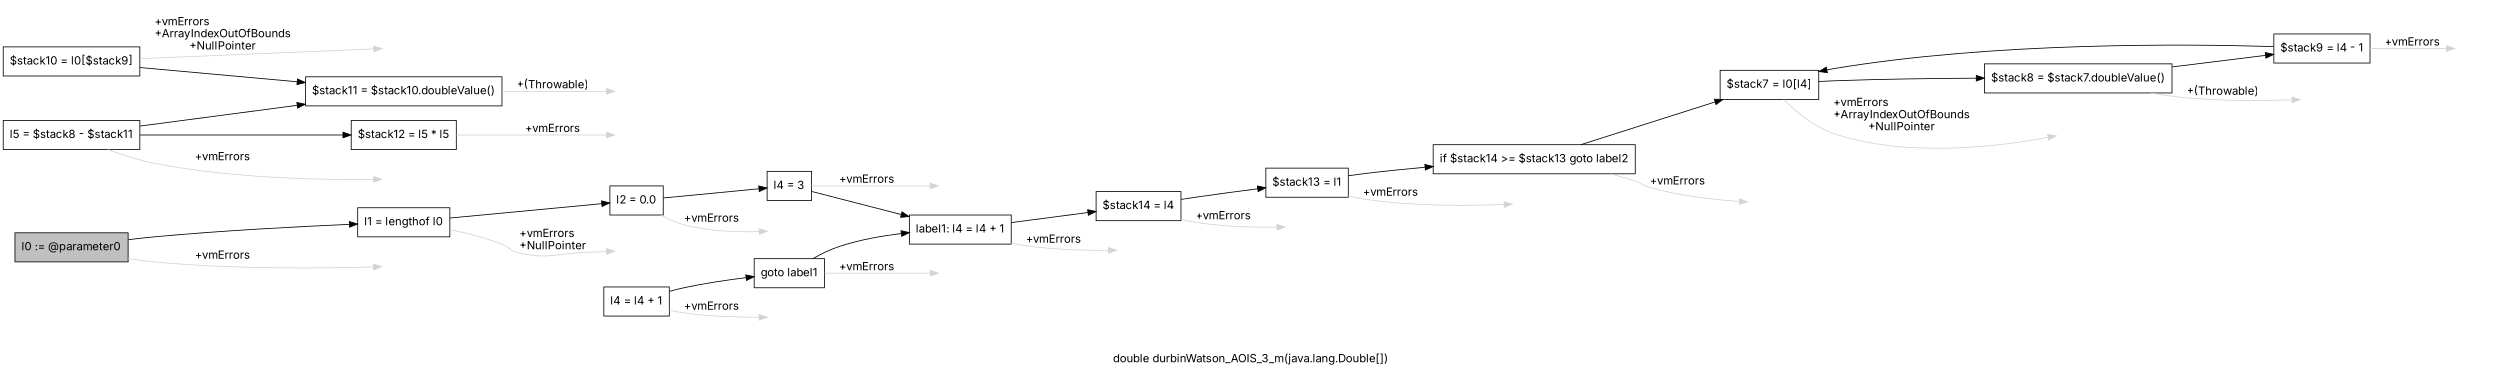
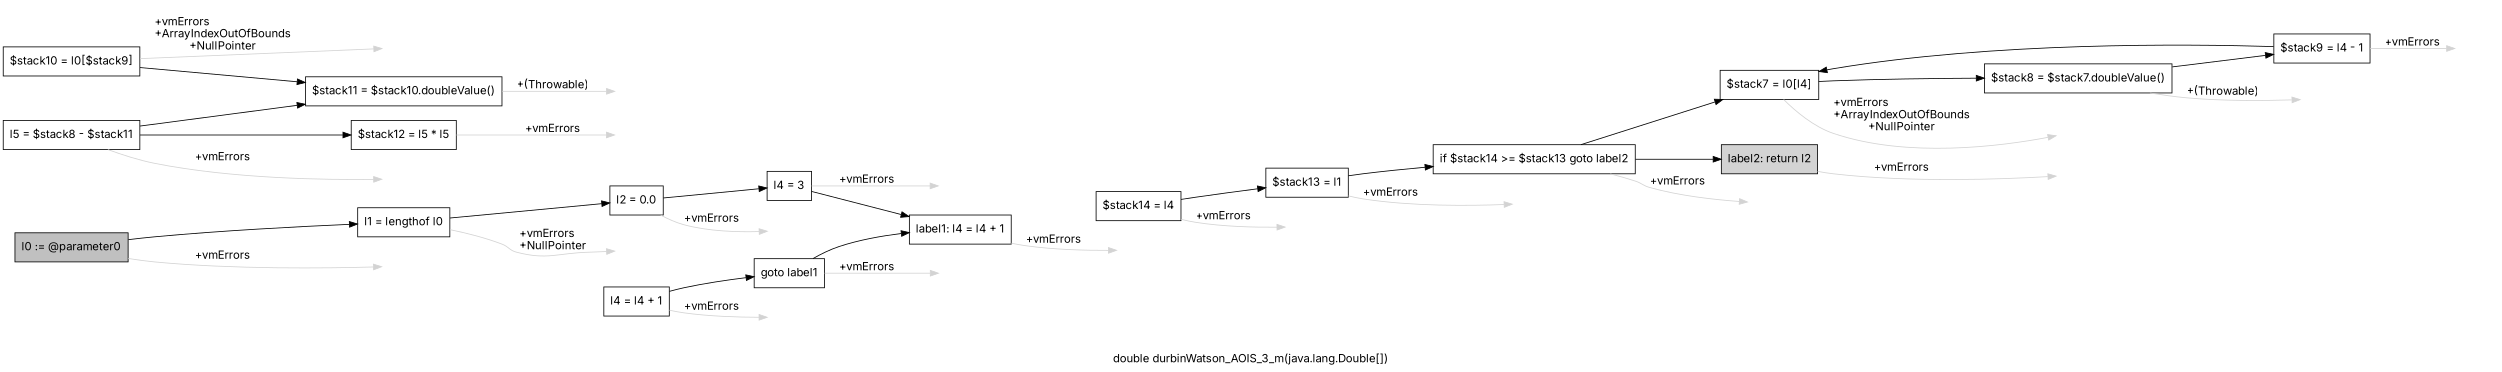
none -> (1769, 159)
(1050, 218) -> none
